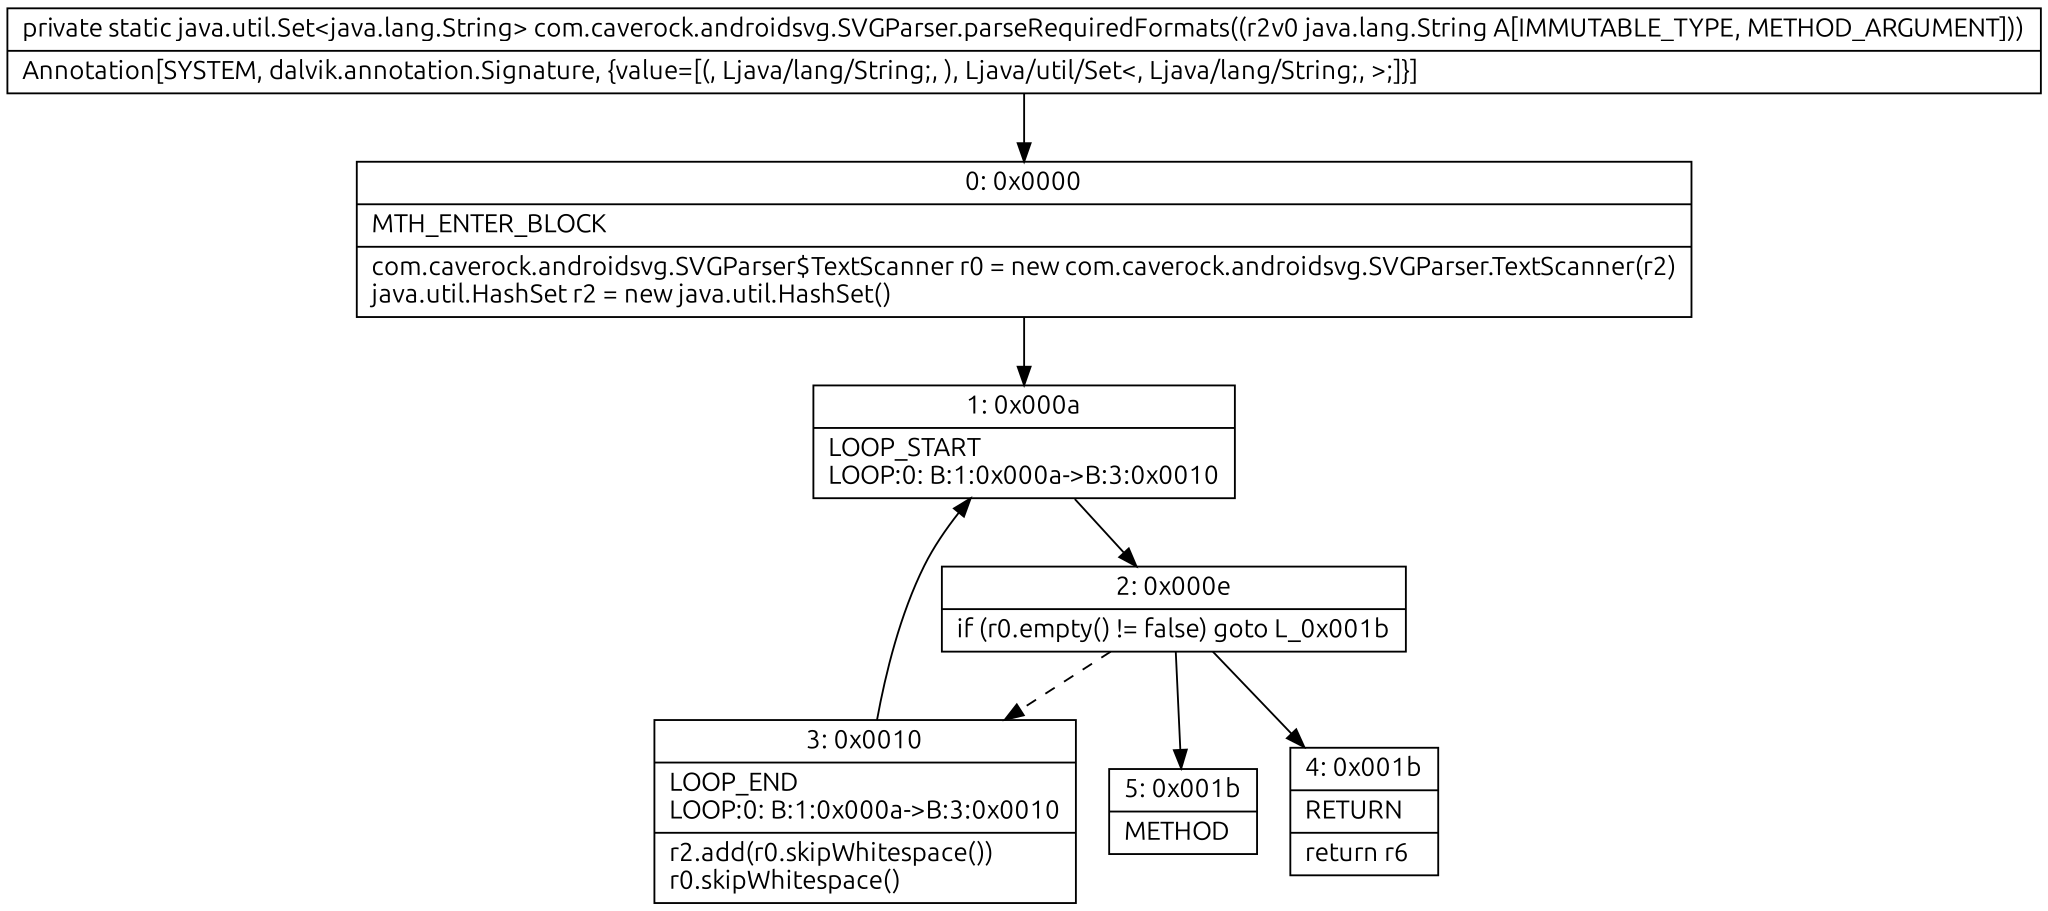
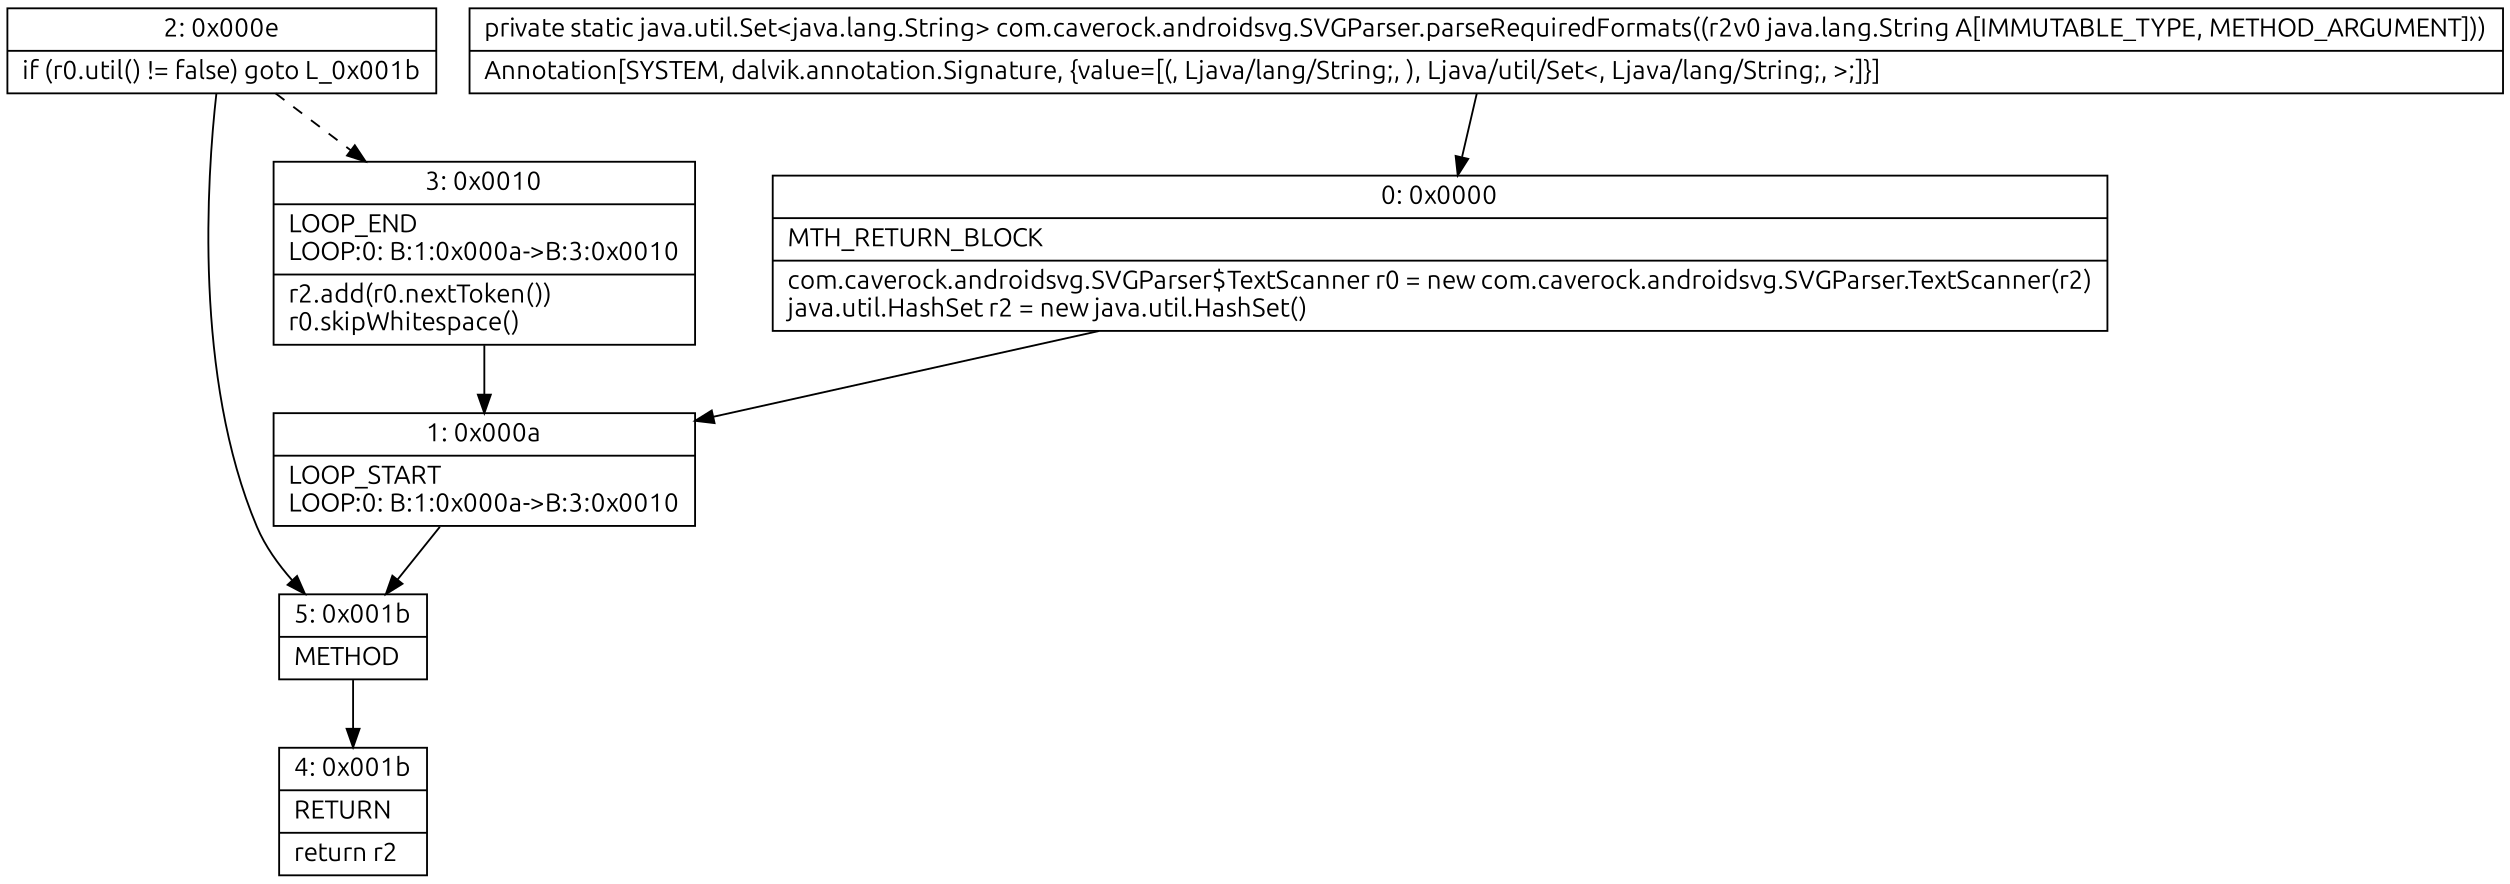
(489, 225) -> (916, 238)
(1099, 526) -> (419, 553)
(1174, 629) -> (222, 71)
(1252, 693) -> (353, 704)
(832, 853) -> (421, 295)
(1358, 853) -> (347, 853)
